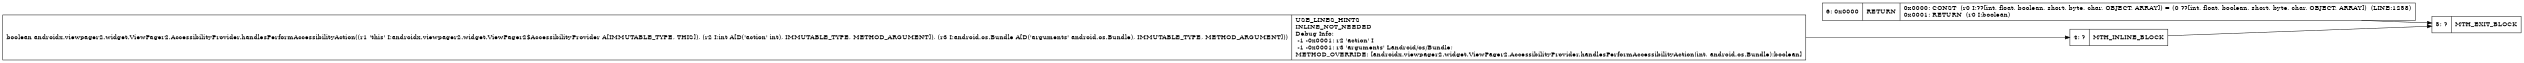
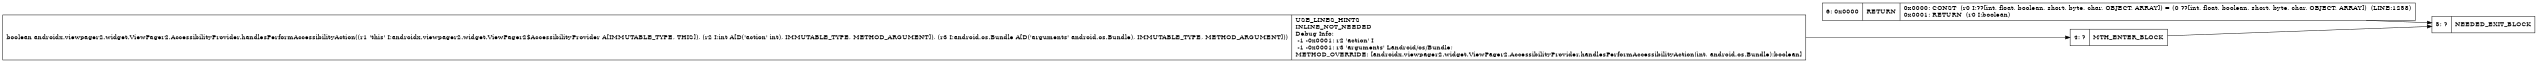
(2486, 24) -> (2493, 24)
(2129, 37) -> (2129, 37)
